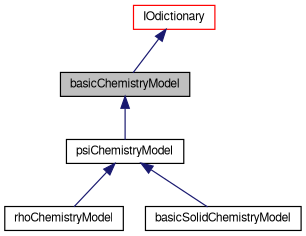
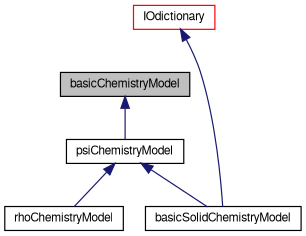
(146, 56) -> (212, 121)
